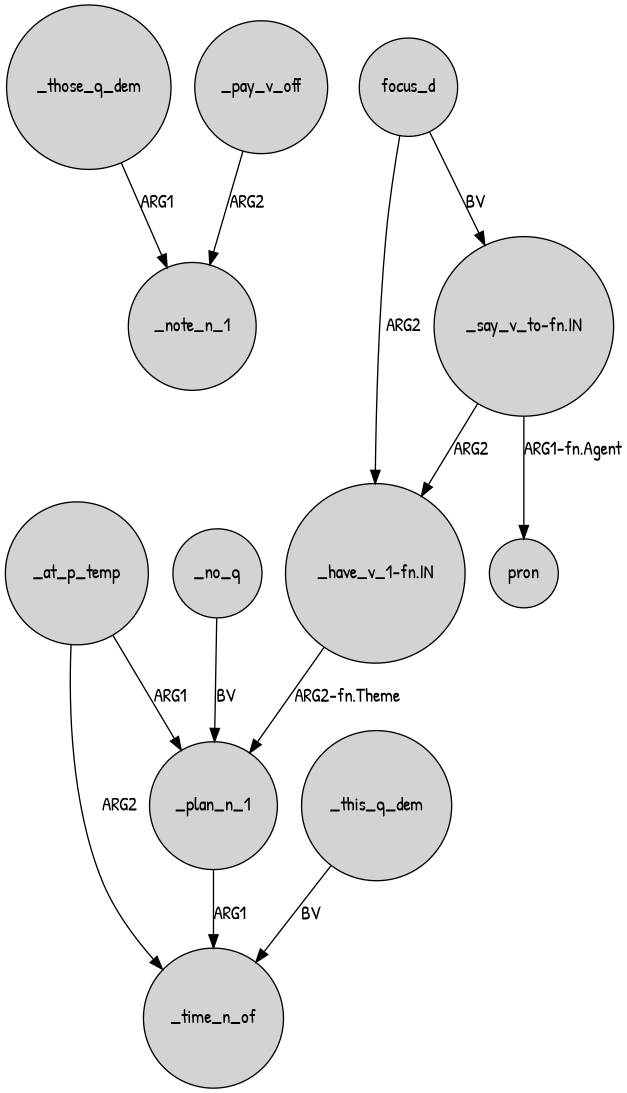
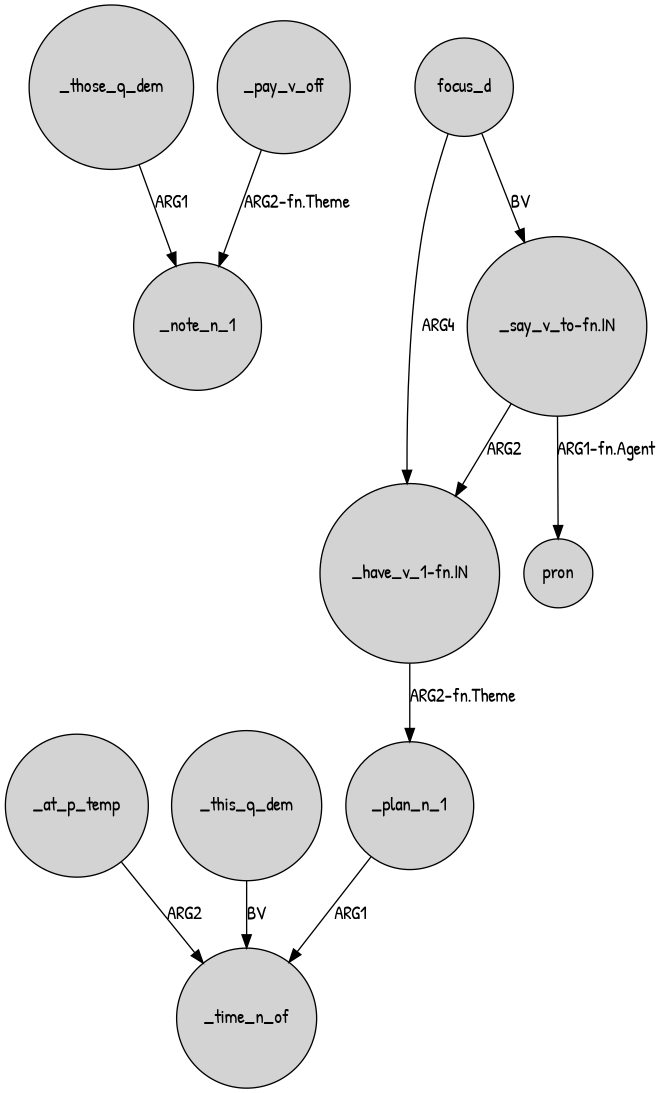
(247, 203) -> (297, 203)
(404, 326) -> (438, 326)
(217, 573) -> none
(144, 687) -> none
